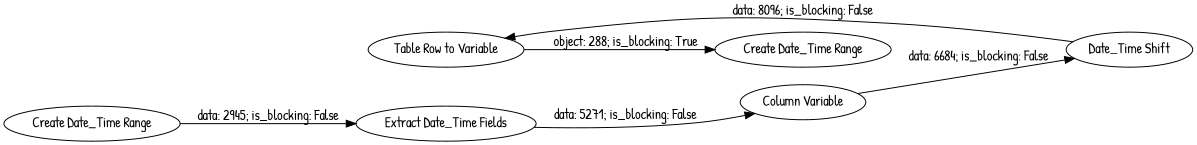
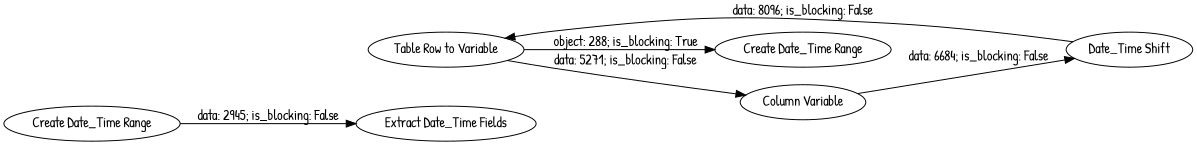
(640, 127) -> (622, 78)
